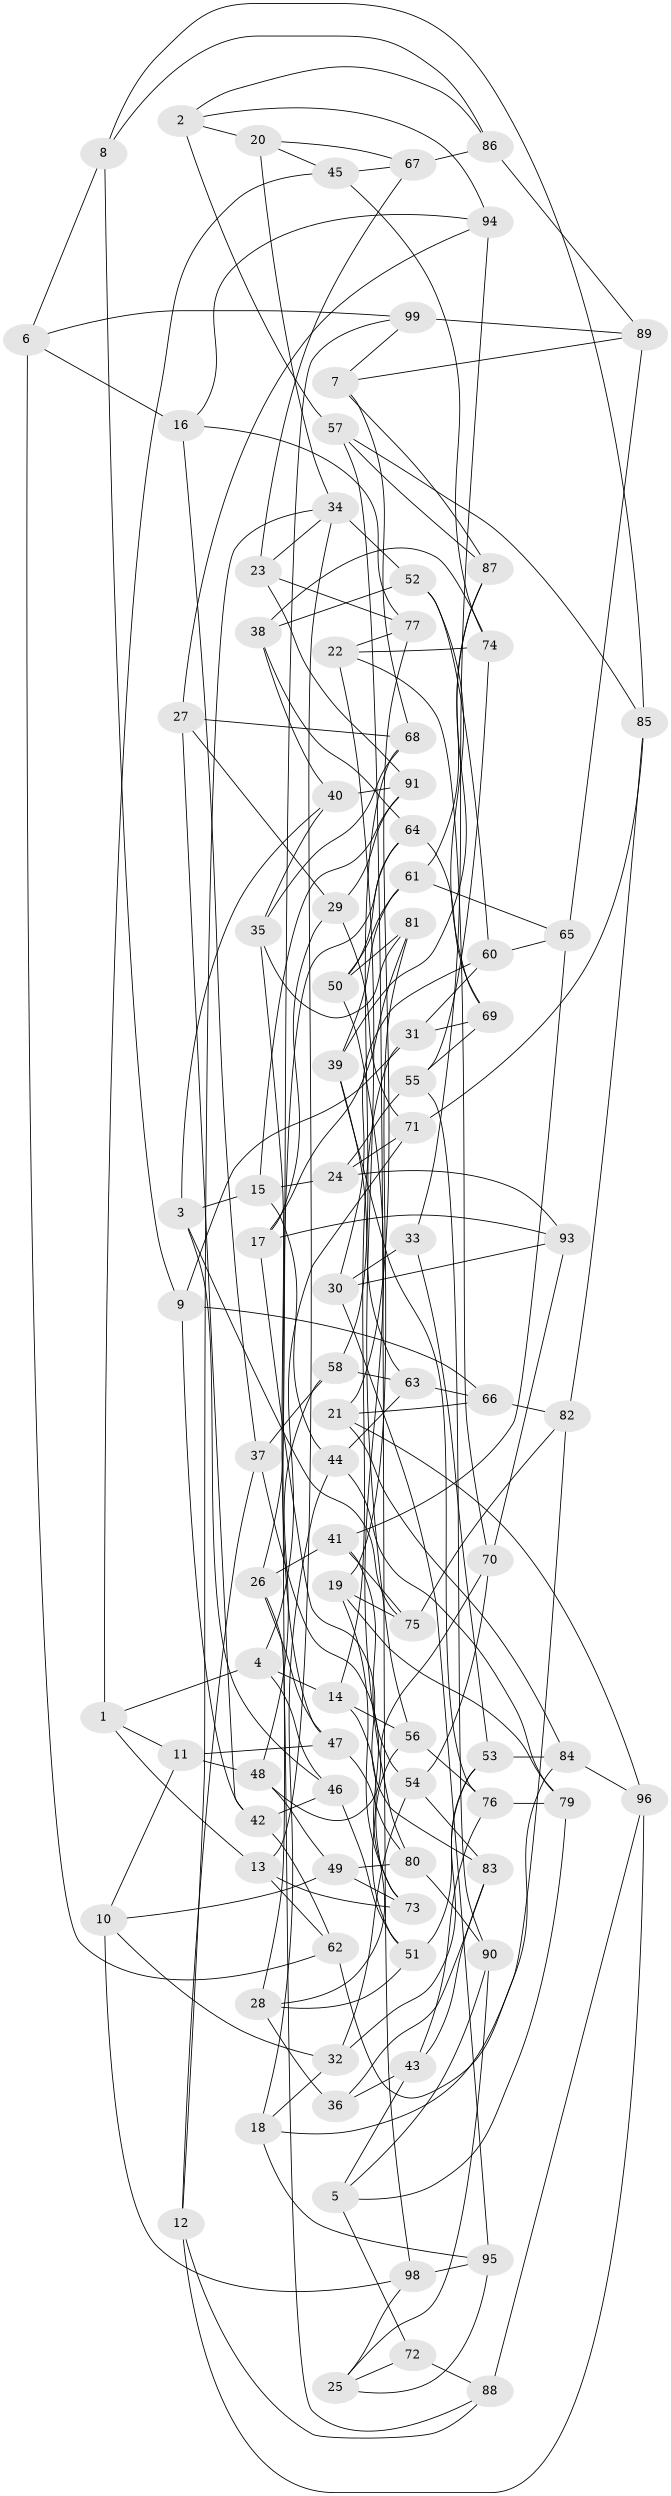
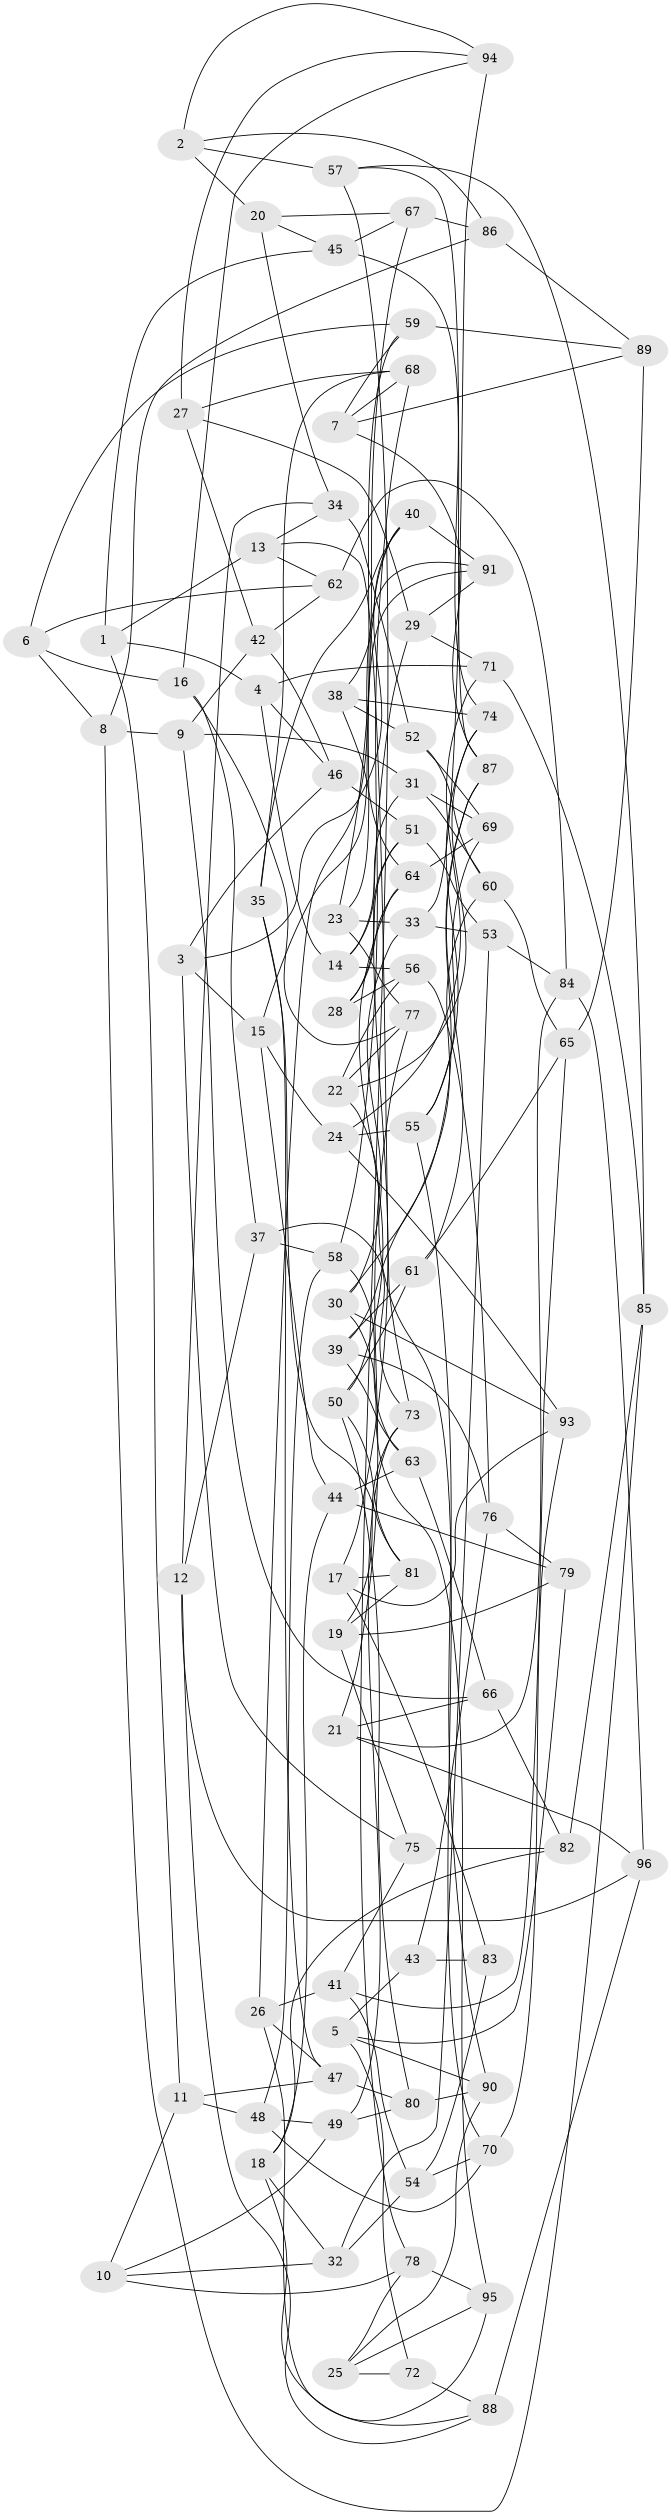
(413, 318) -> (413, 324)
(301, 537) -> (374, 922)
(336, 2106) -> none
(413, 2276) -> (413, 2262)
